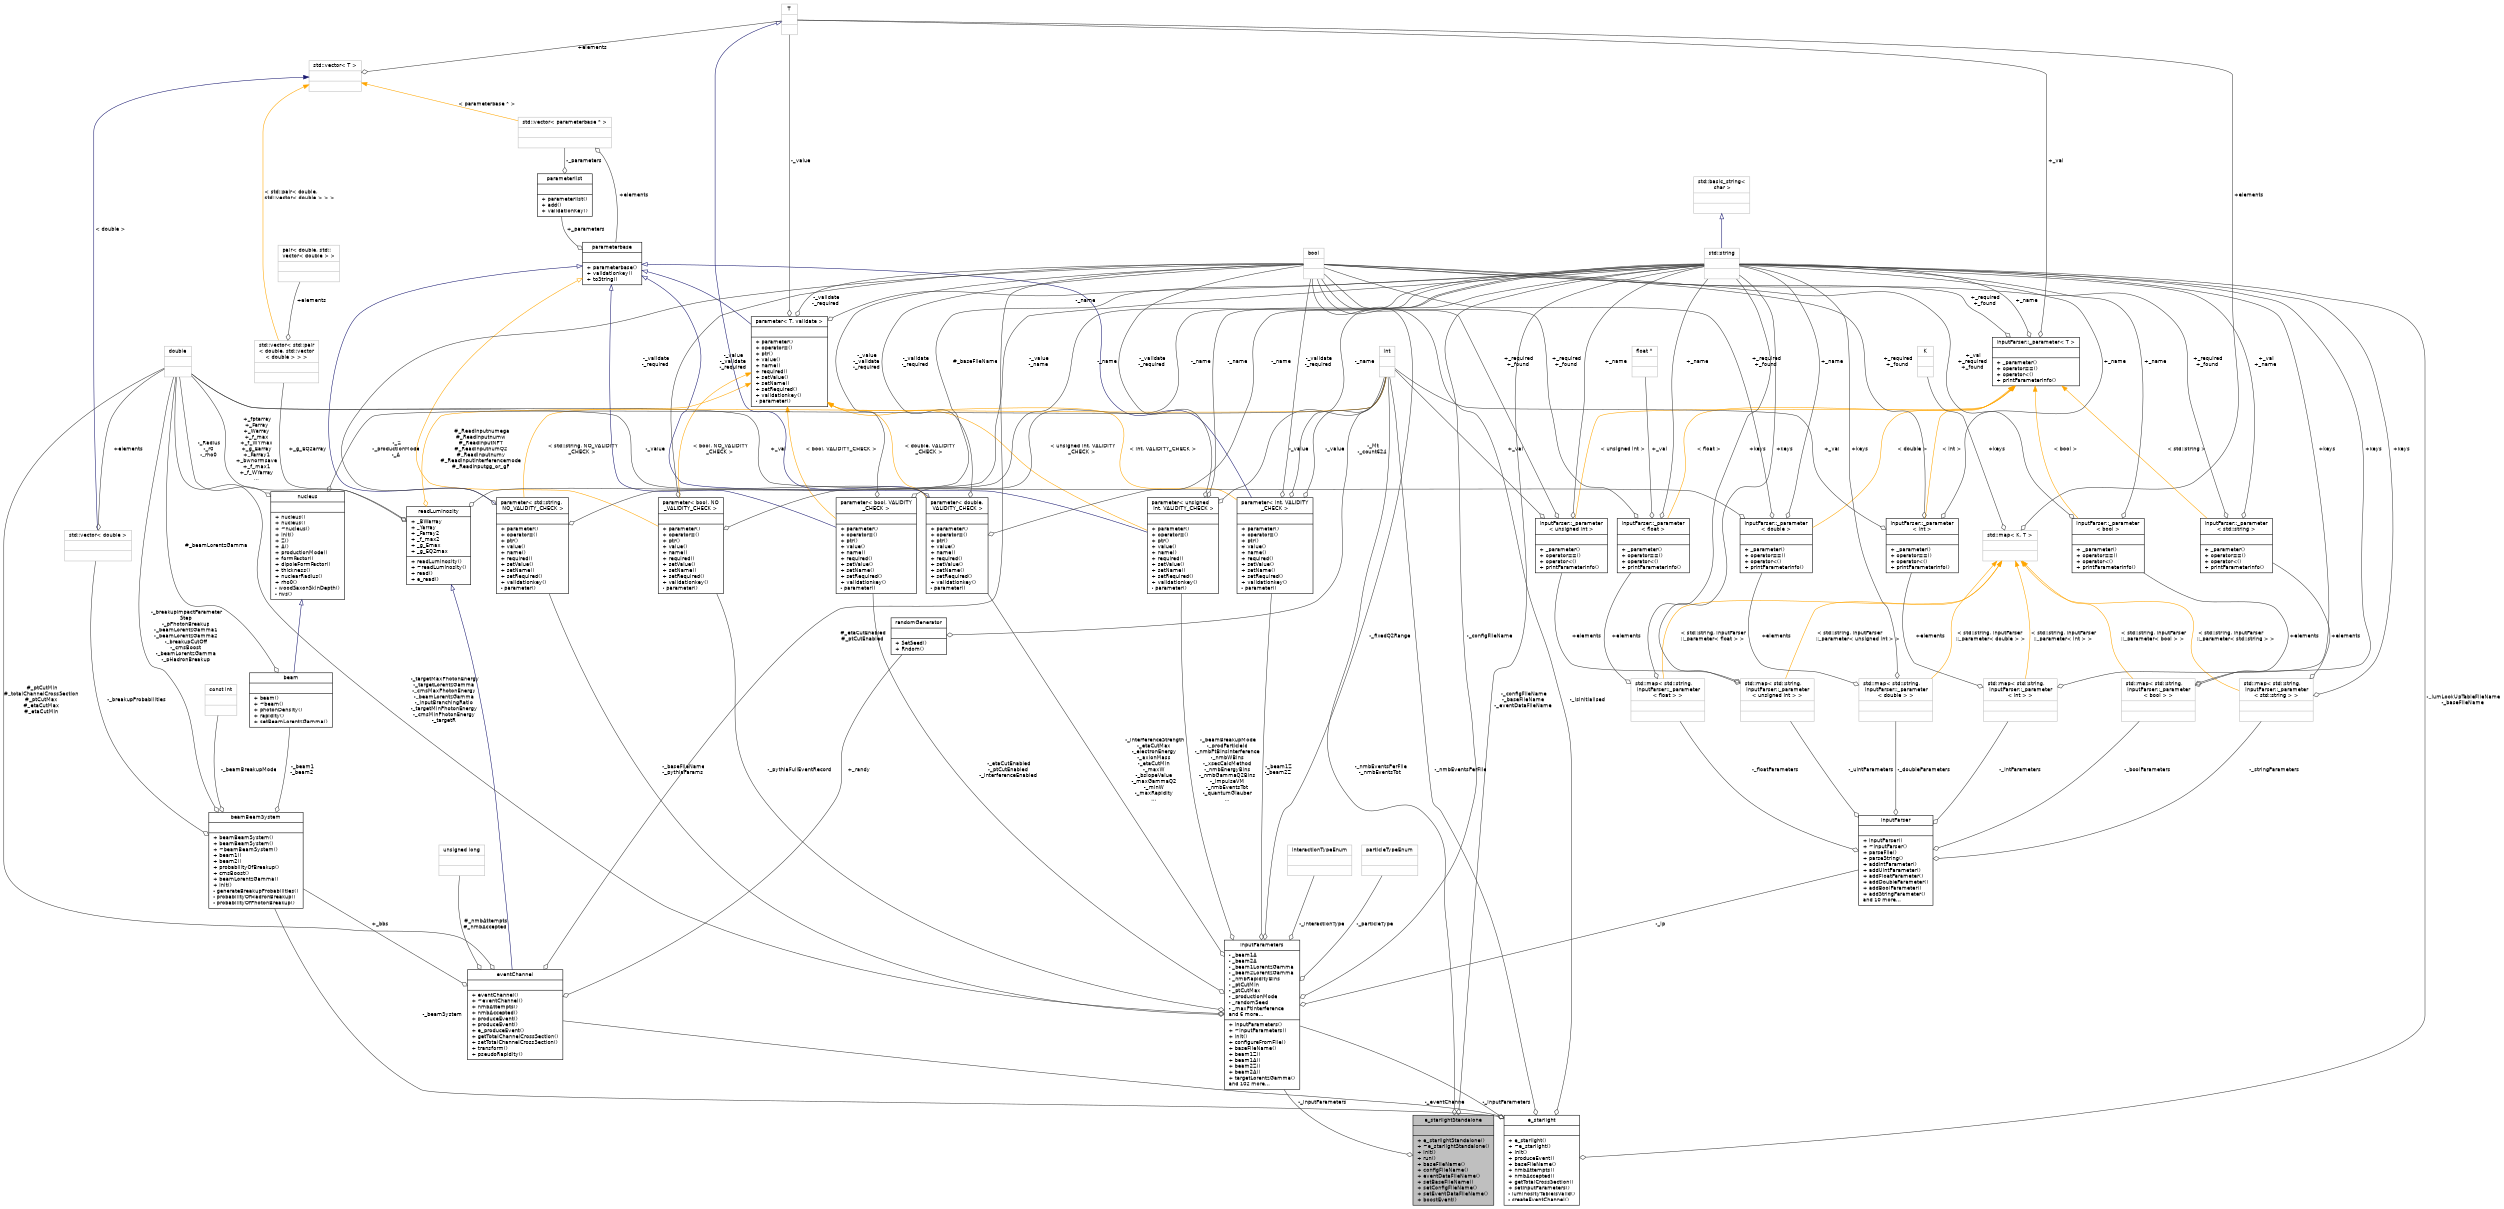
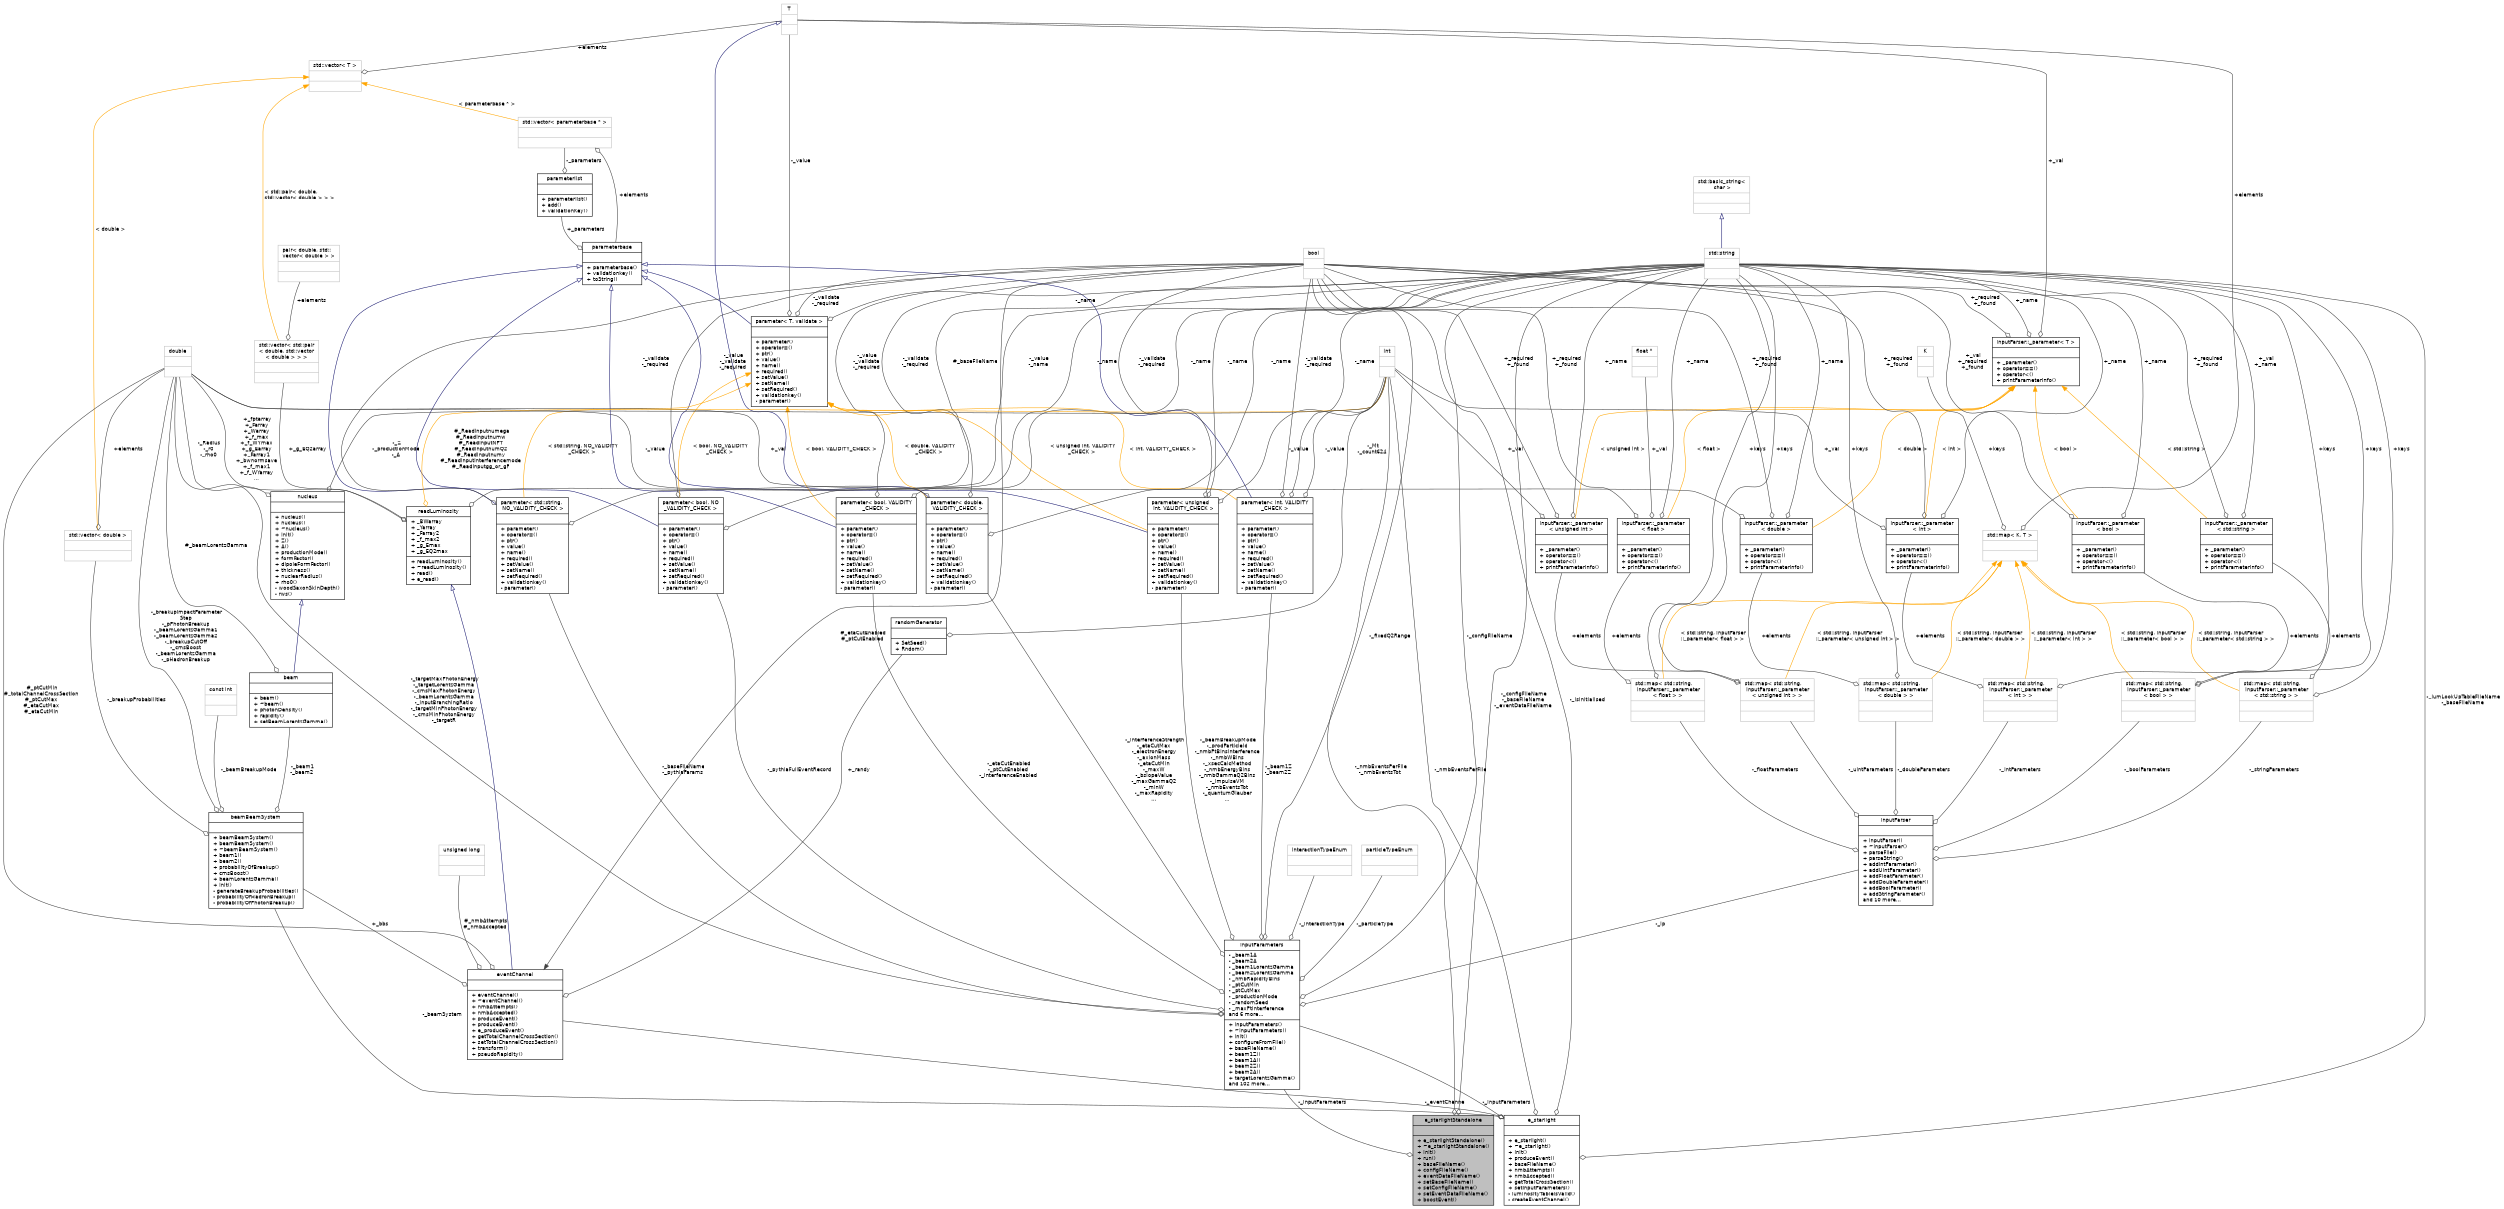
(94, 218) -> (94, 218)
(418, 466) -> (418, 466)
(987, 602) -> (986, 602)
